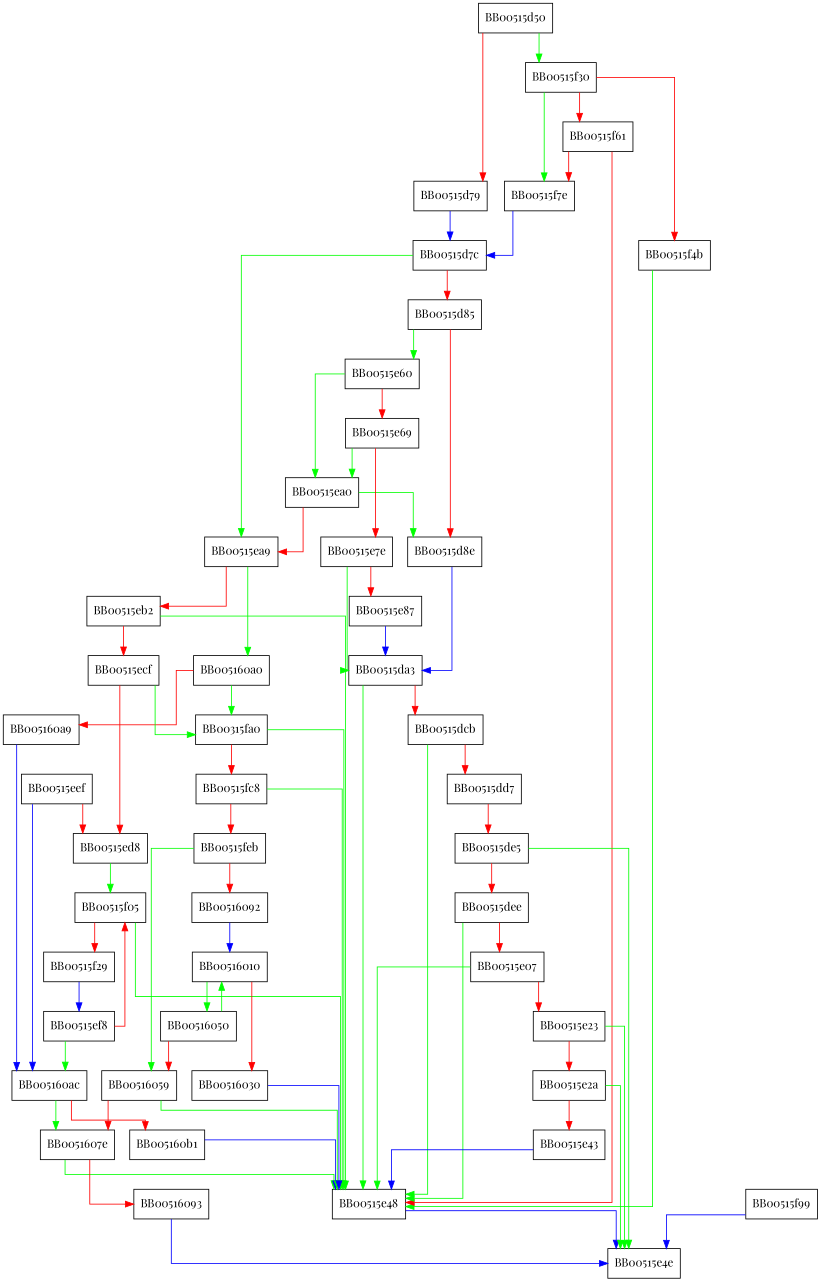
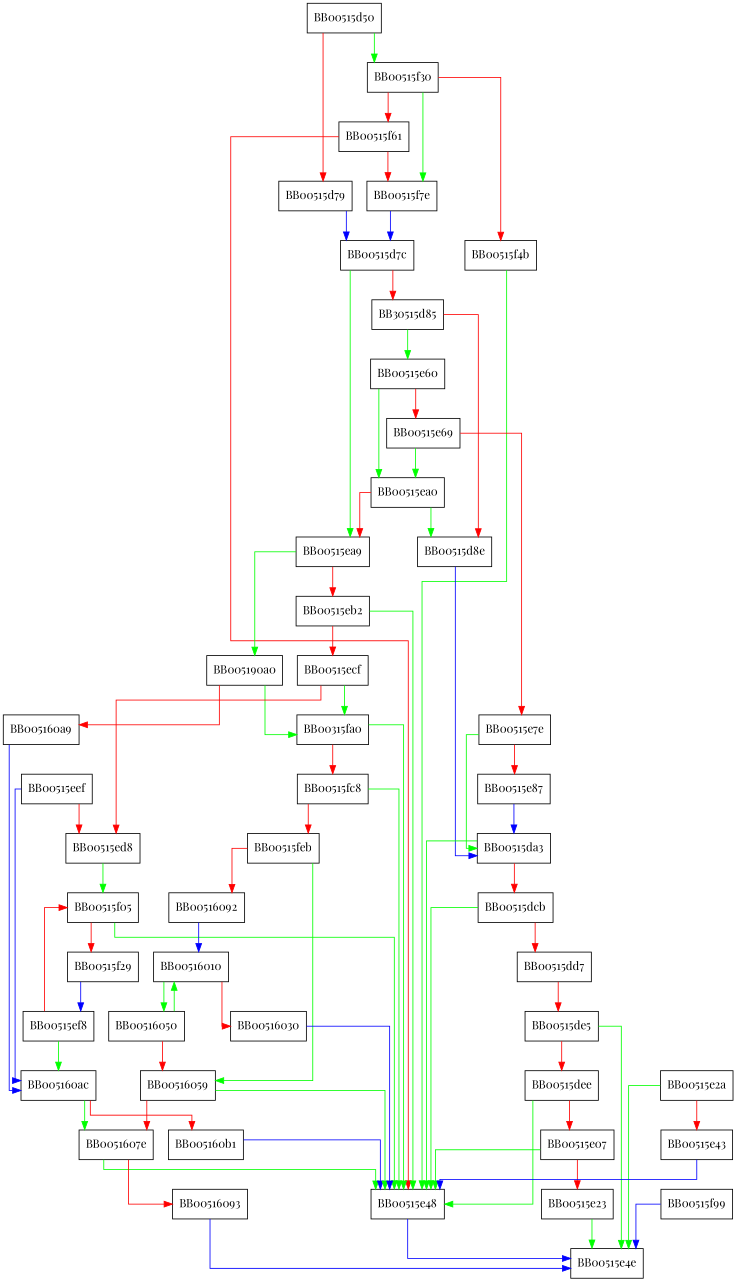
(445, 315) -> (408, 315)
(231, 670) -> (245, 670)
(569, 1052) -> none
